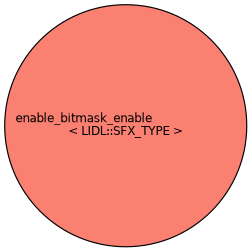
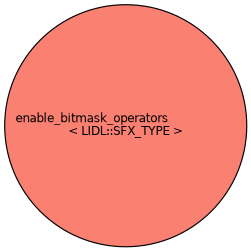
(126, 126) -> (126, 126)
